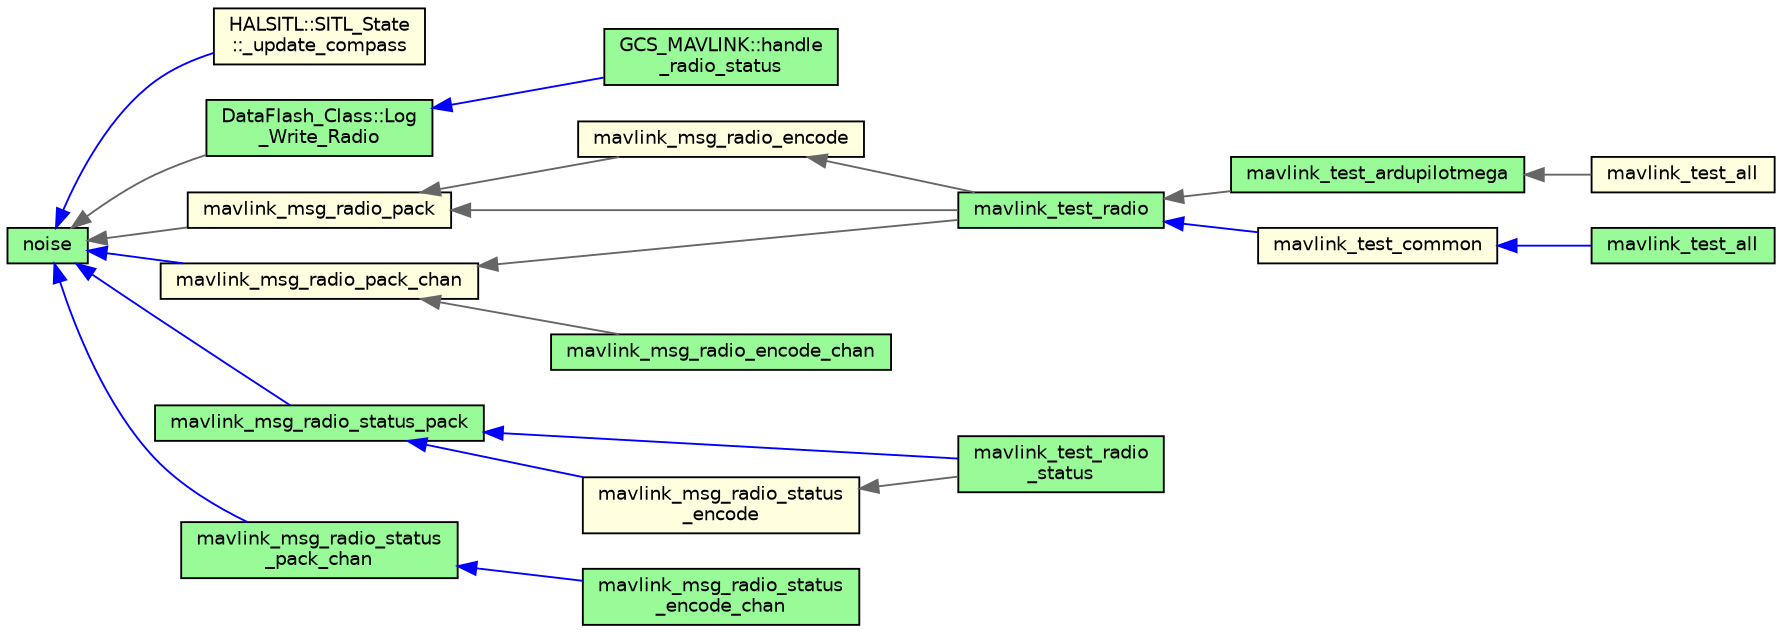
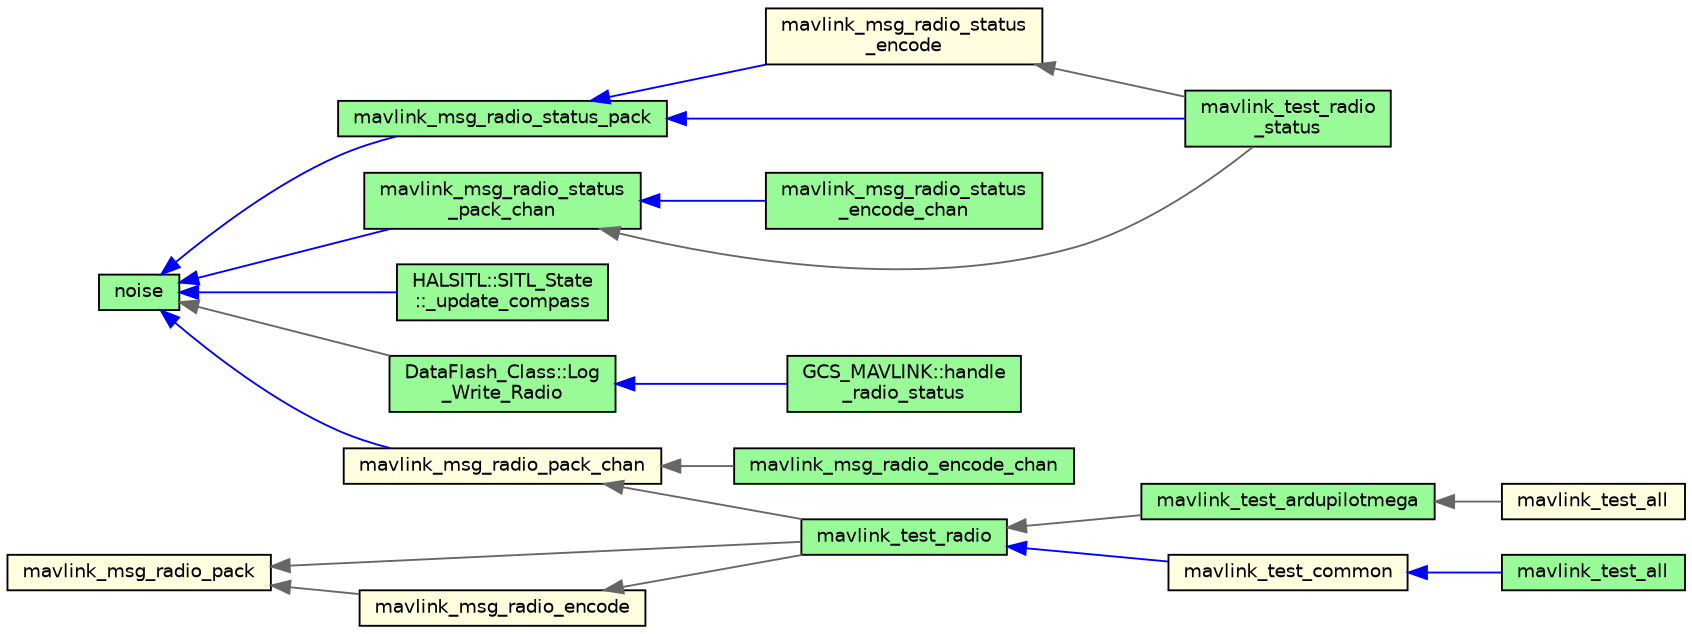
(319, 36) -> (503, 292)
(147, 233) -> none
none -> (949, 268)
